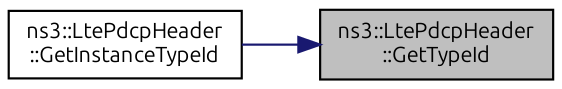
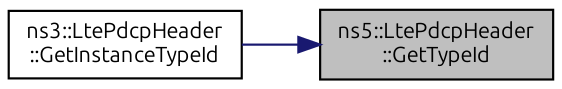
(437, 45) -> (437, 45)
